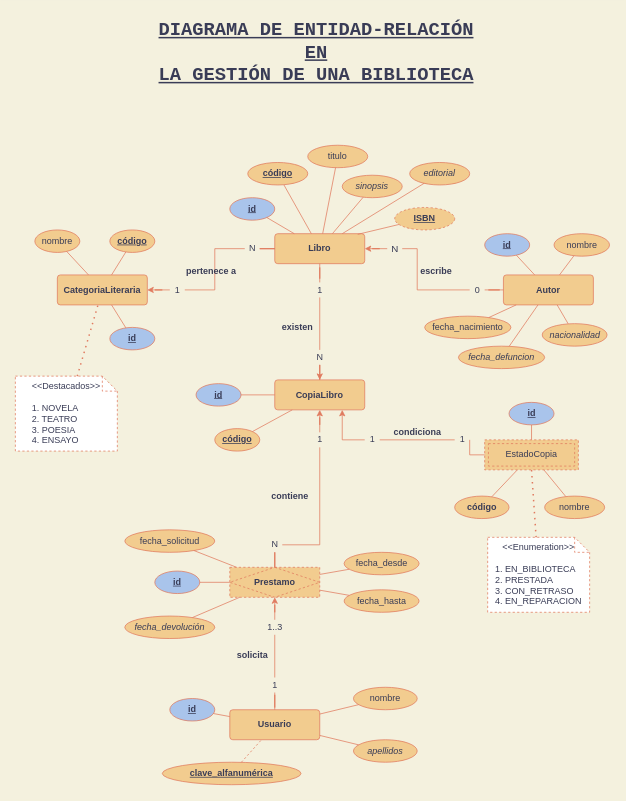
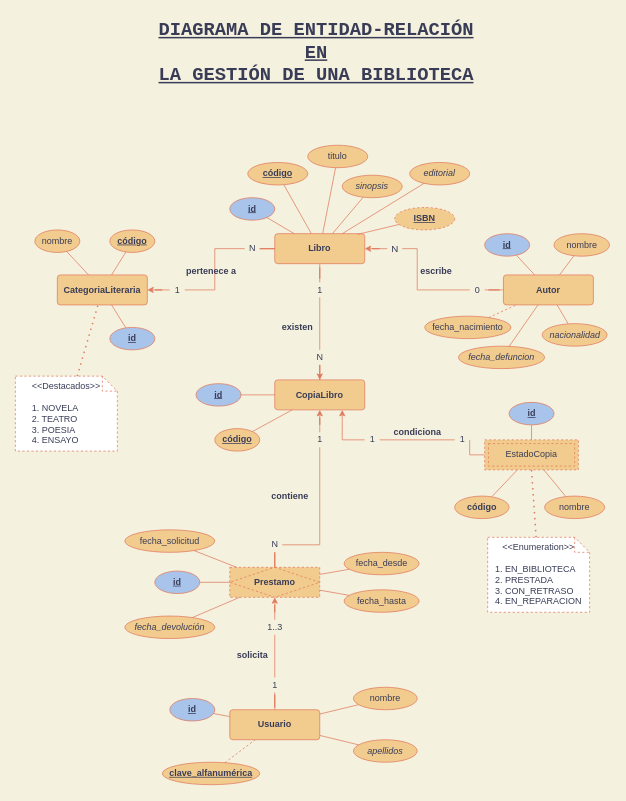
(501, 312) -> (501, 312)
(232, 774) -> (211, 774)
